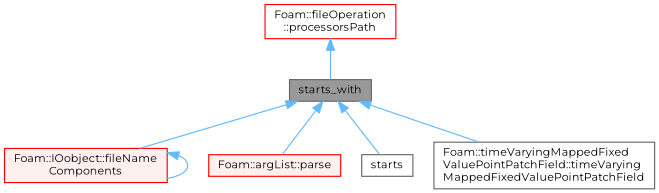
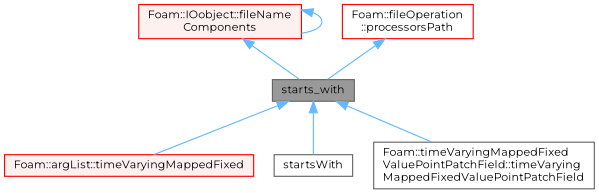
(213, 126) -> (276, 63)
(275, 166) -> (129, 166)
(387, 166) -> (313, 166)
